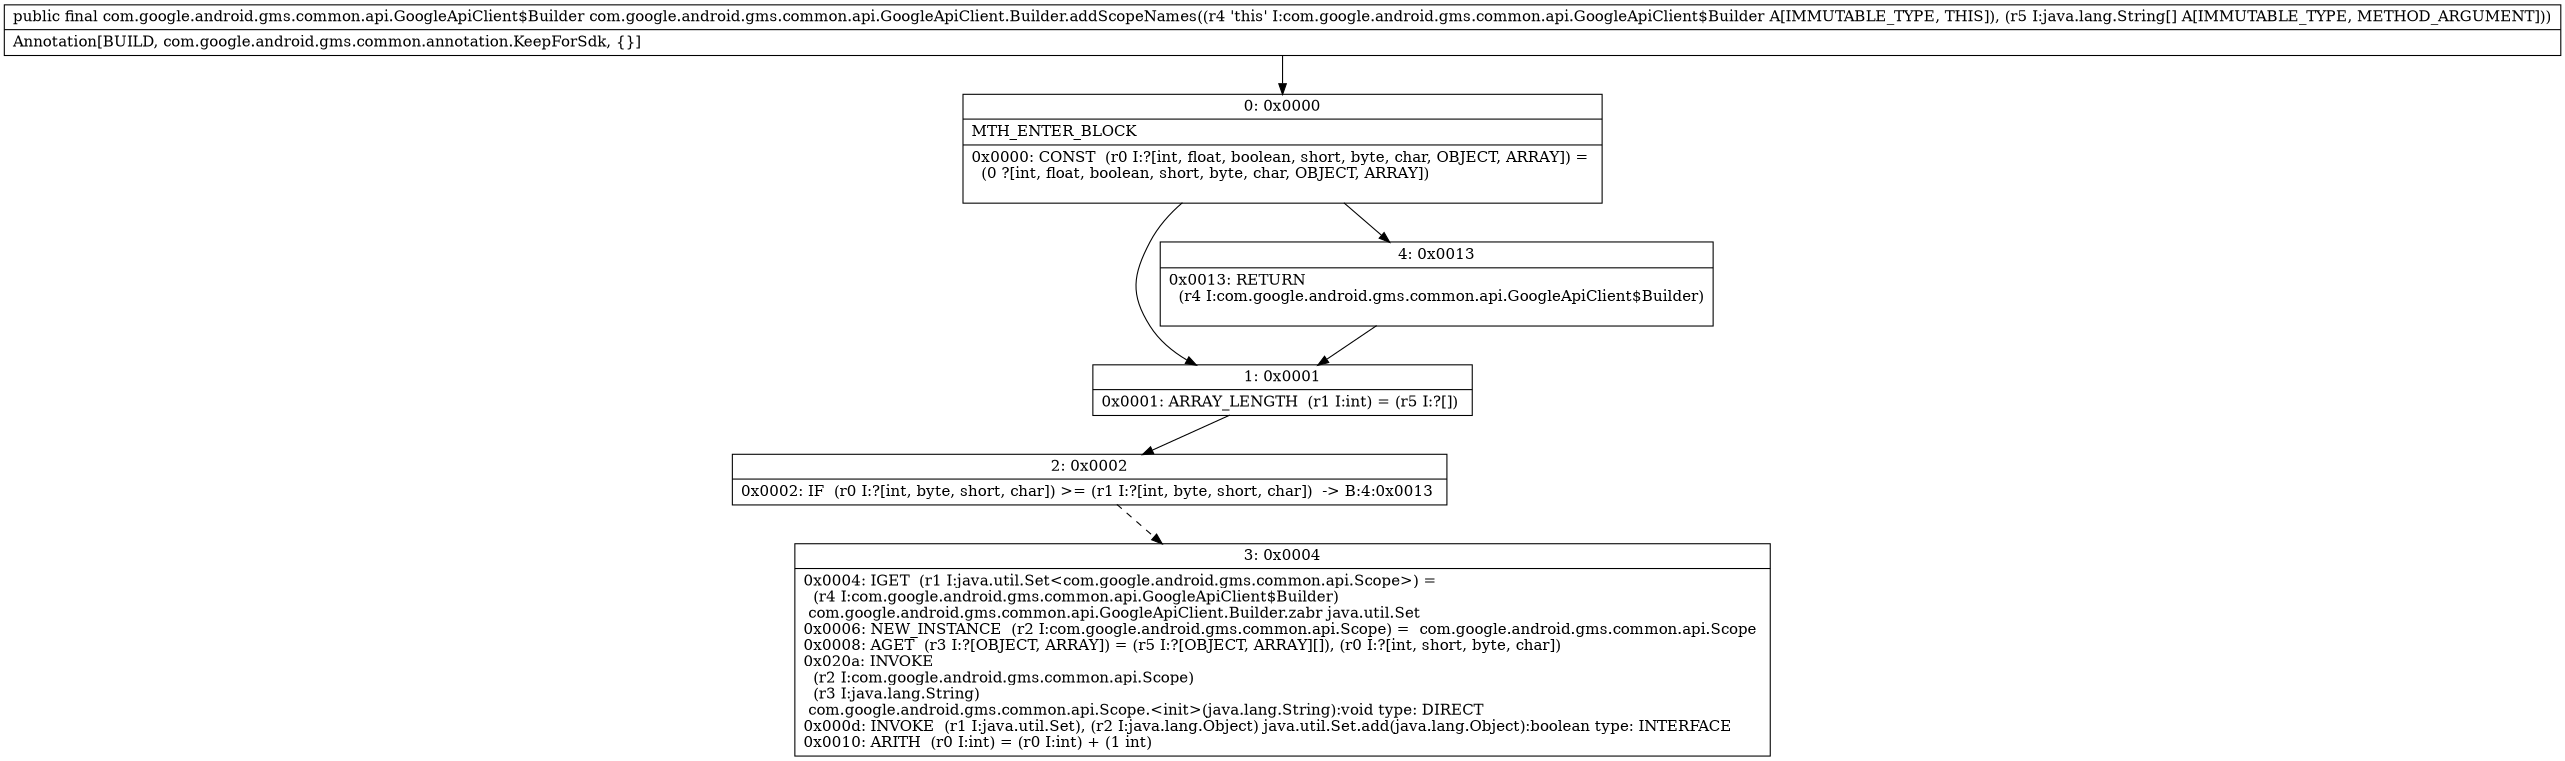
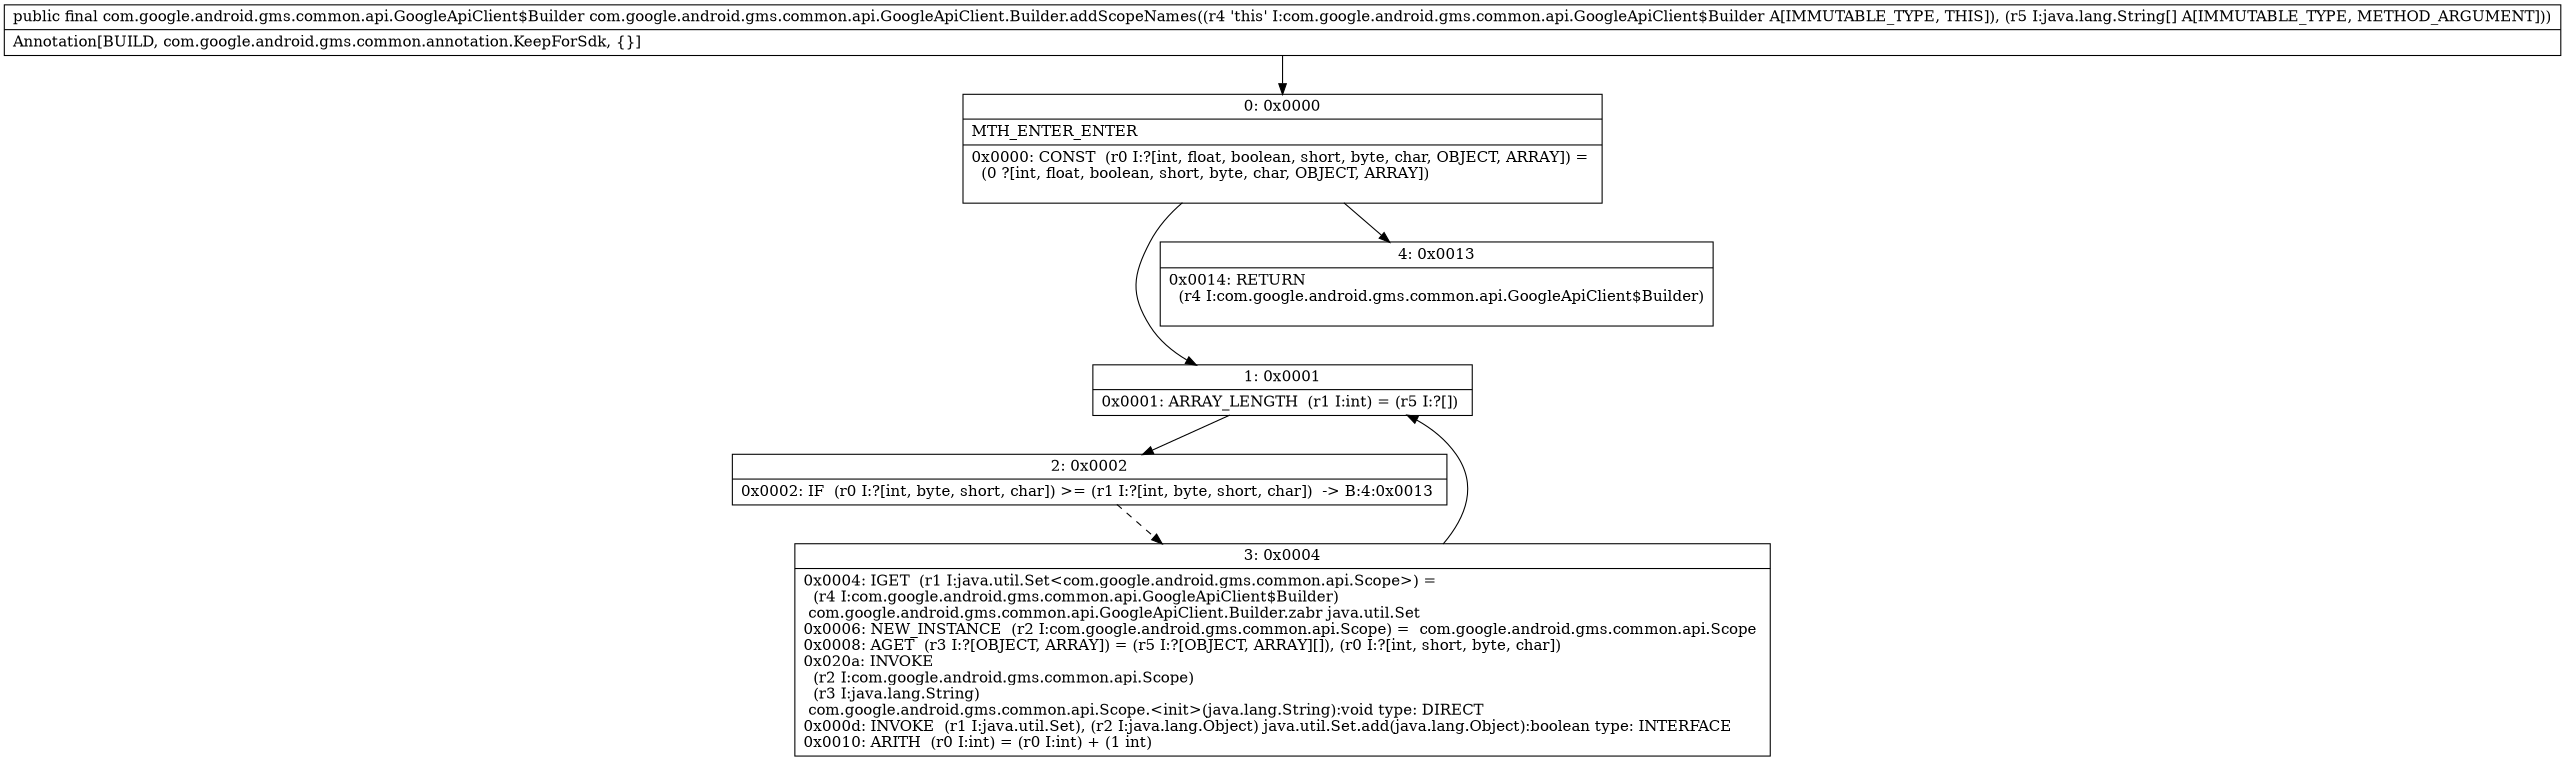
(1055, 131) -> (1055, 131)
(1242, 280) -> (1242, 280)
(1352, 342) -> (1466, 475)
